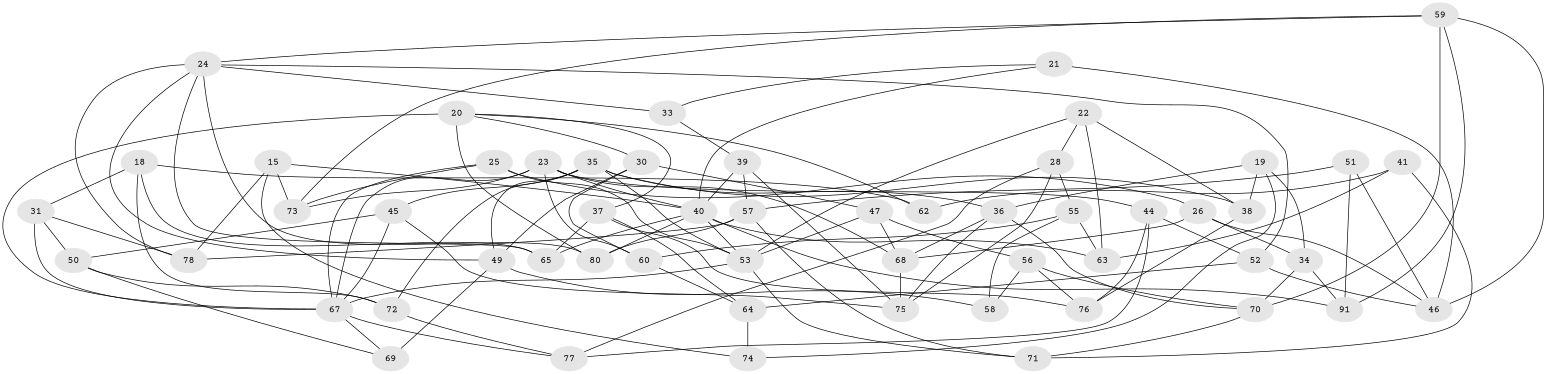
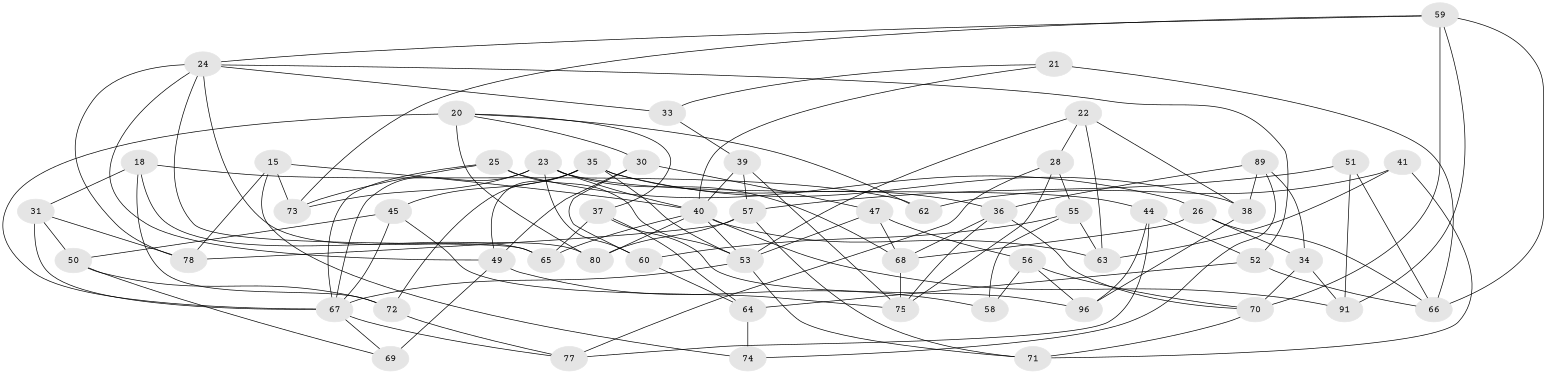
(1260, 162) -> (1260, 162)
(1084, 310) -> (1084, 310)
(1434, 310) -> (1434, 310)
